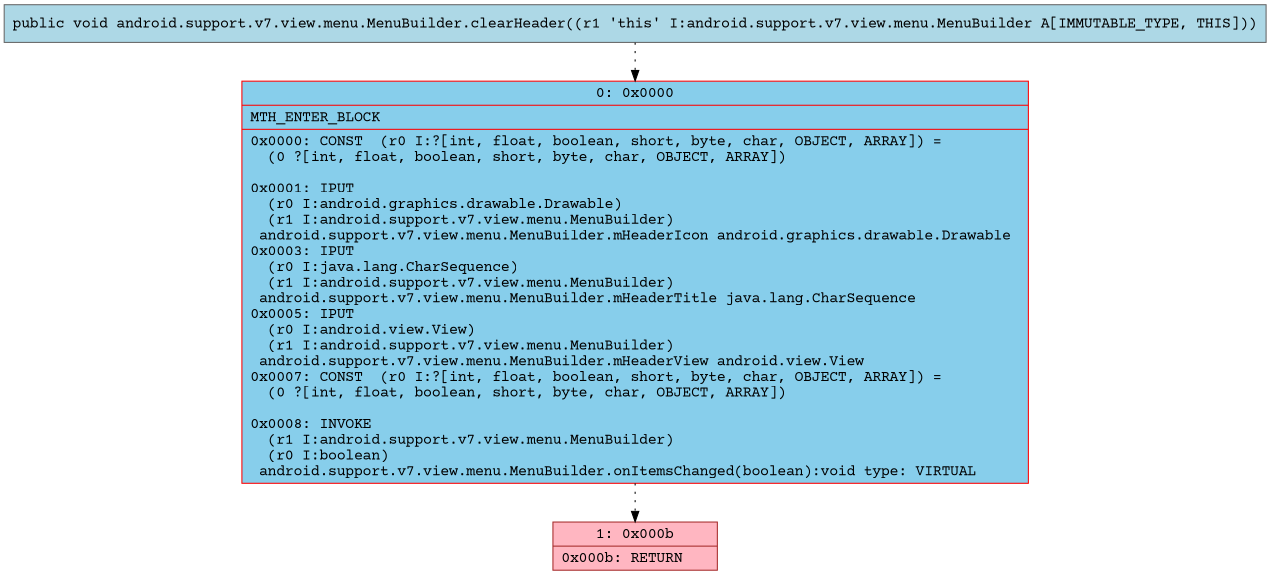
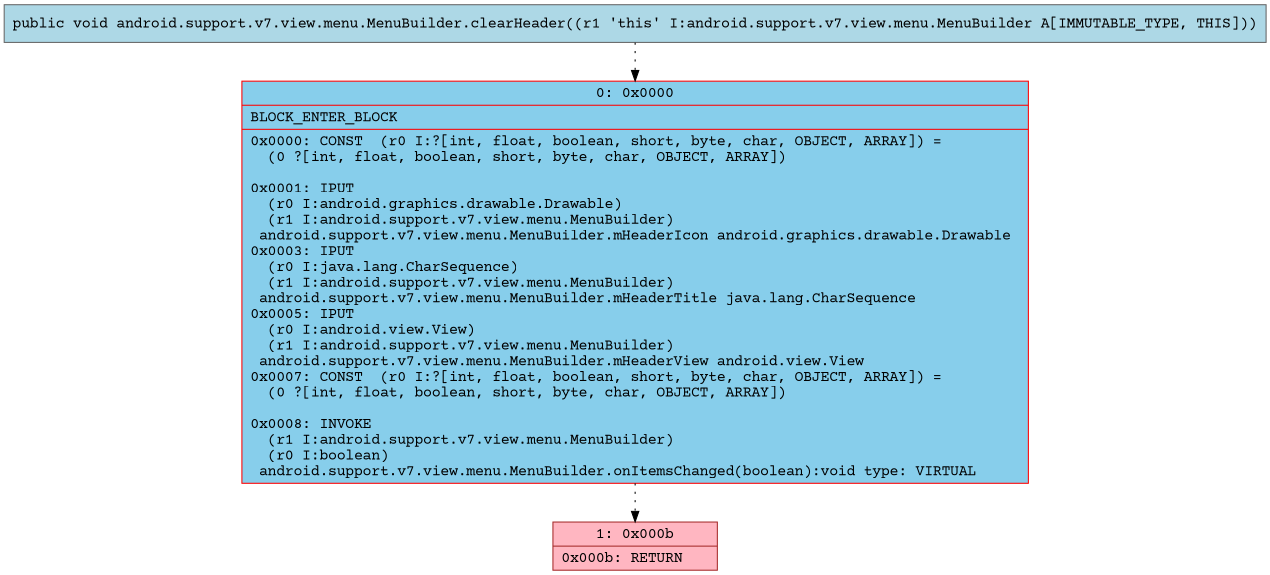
(315, 117) -> (324, 117)
